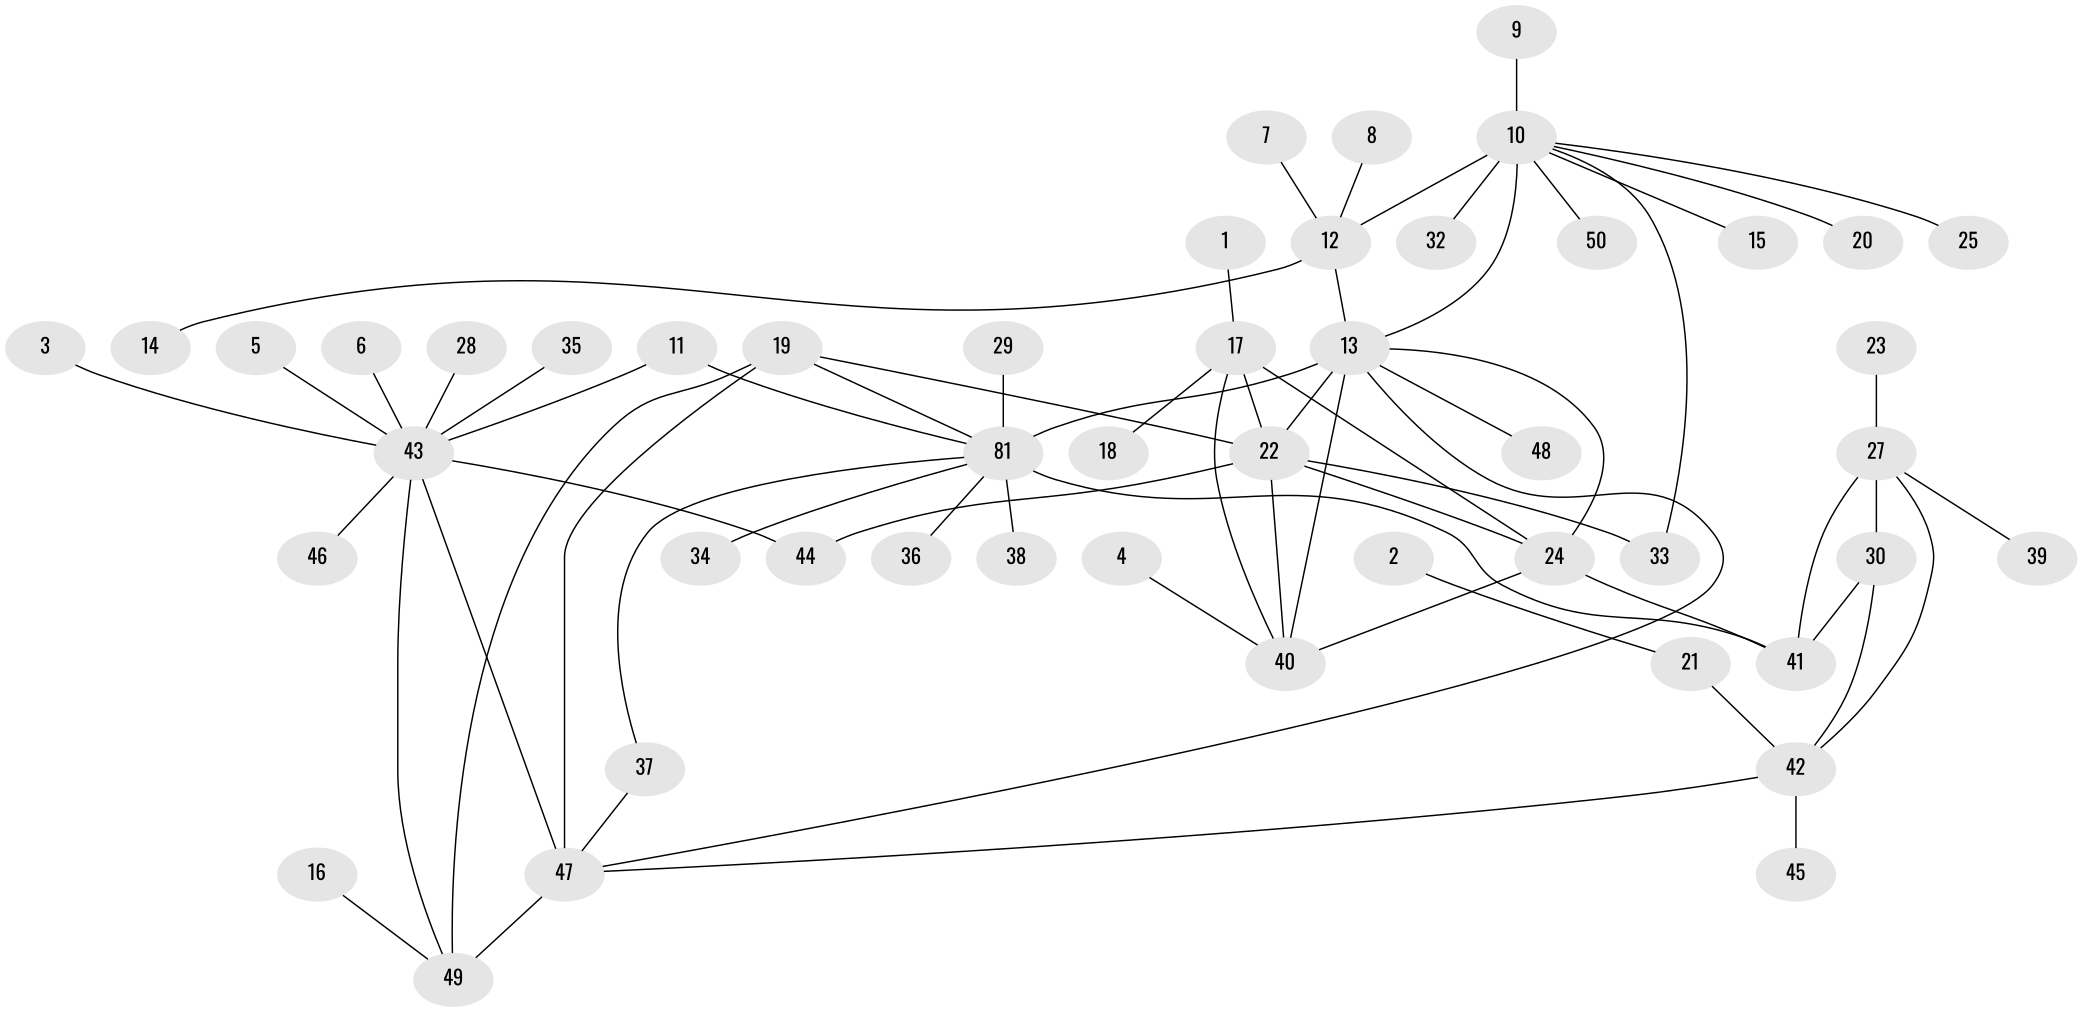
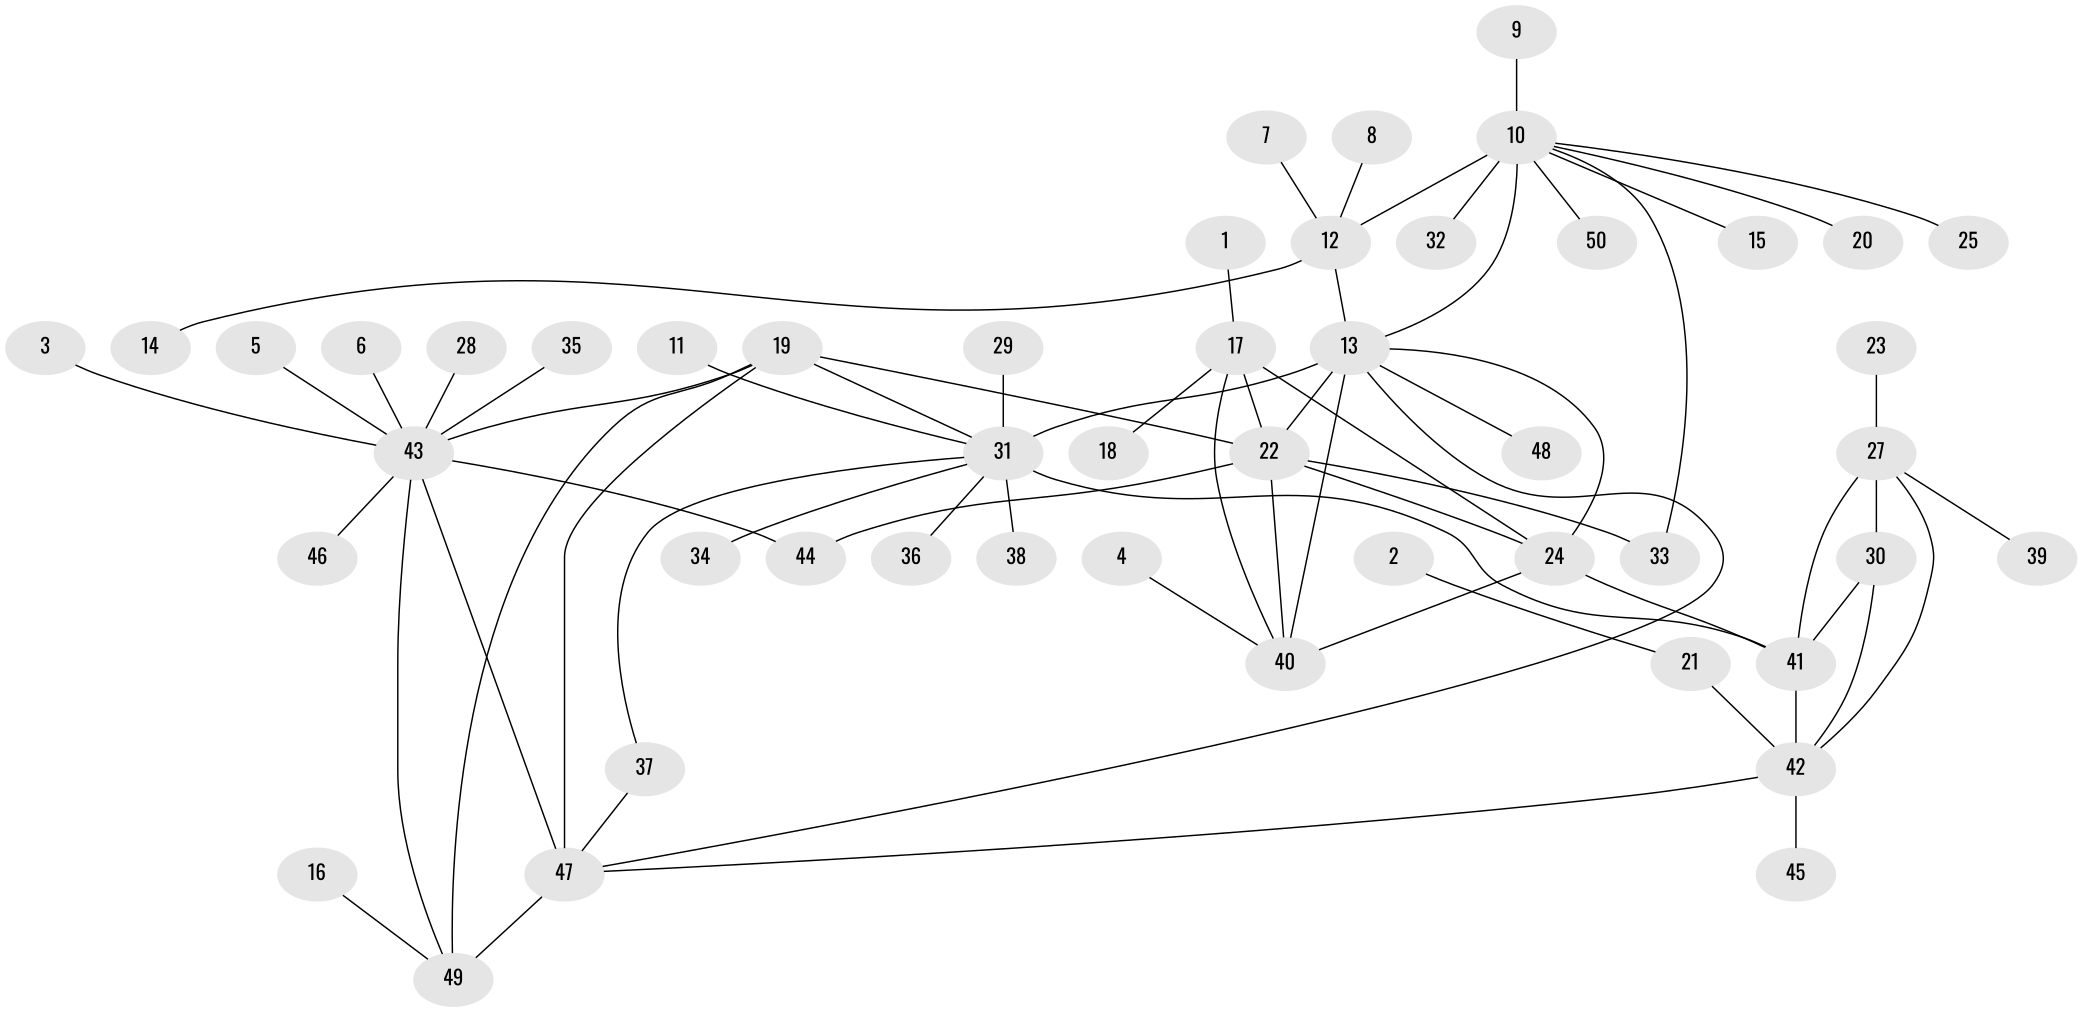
(548, 405) -> (601, 404)
(1003, 453) -> (1003, 453)
none -> (1796, 717)
